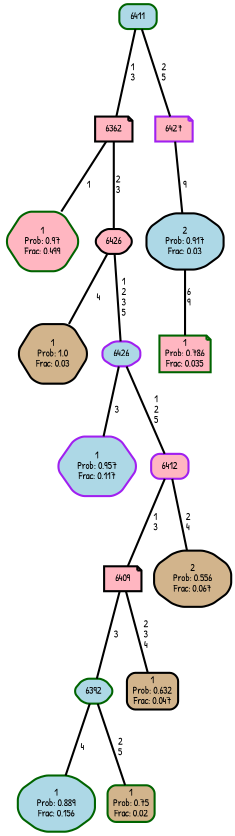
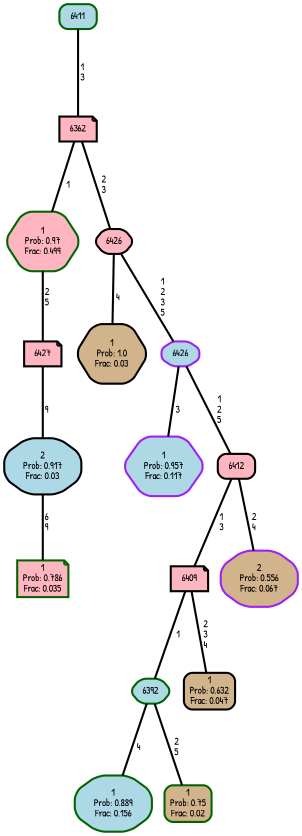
(156, 73) -> (43, 306)
(174, 129) -> (43, 354)
(170, 466) -> (236, 466)
(193, 579) -> (259, 579)
(115, 635) -> (177, 635)
